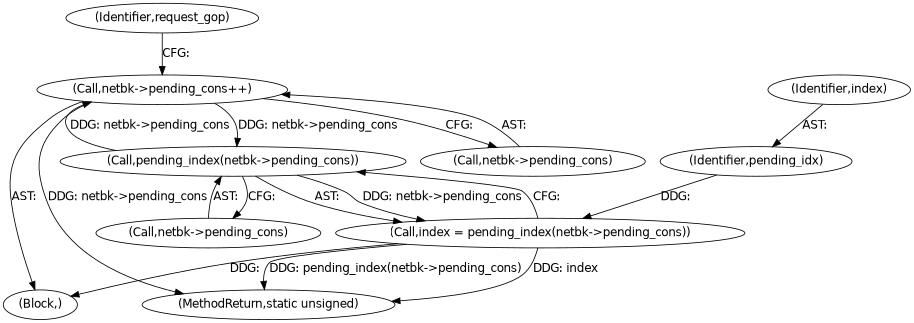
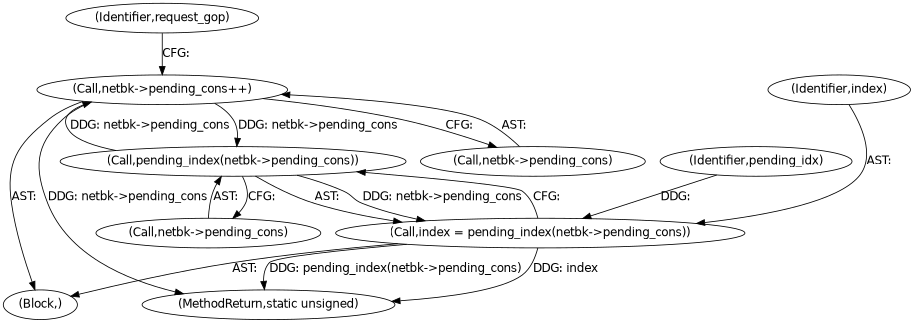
(801, 123) -> (822, 198)
(247, 269) -> (247, 269)
